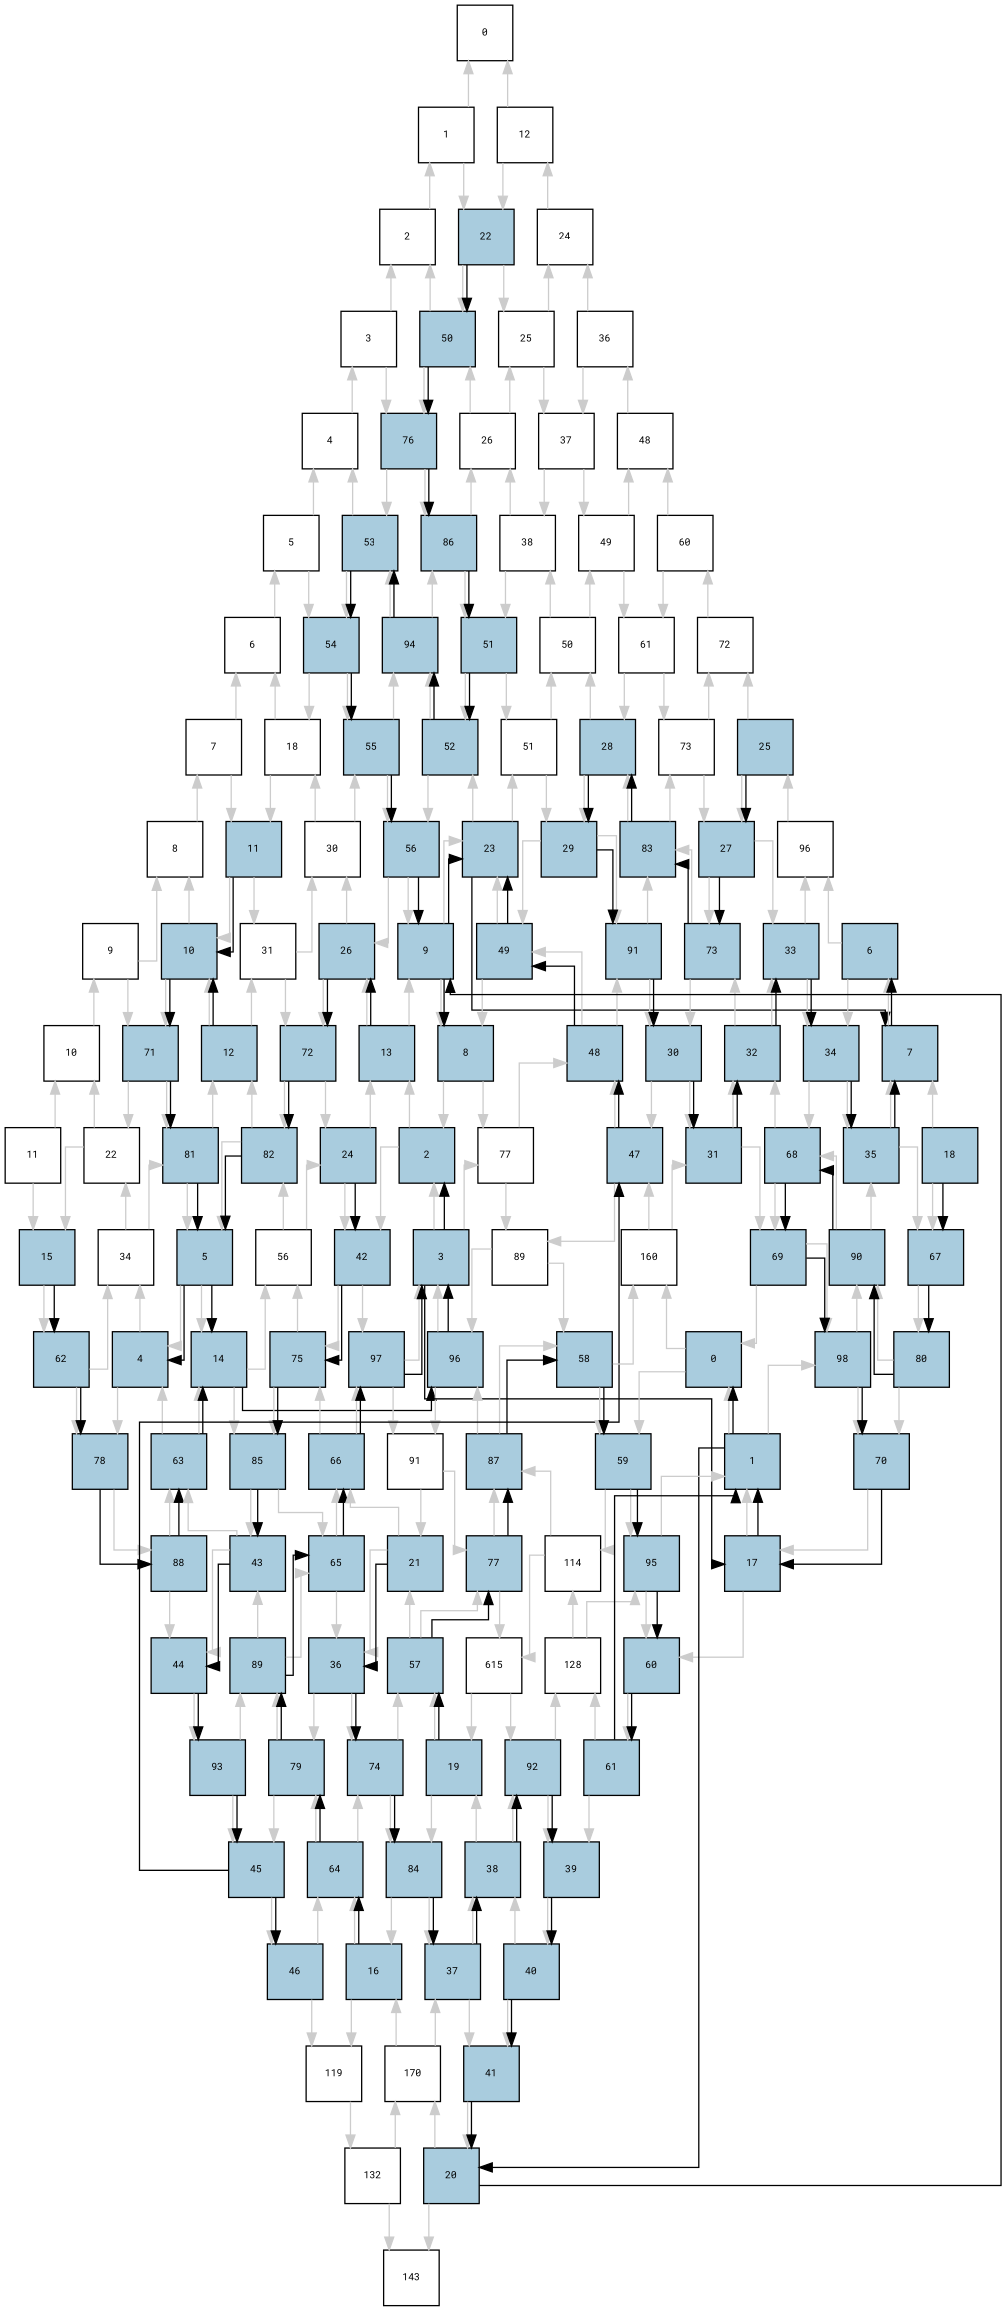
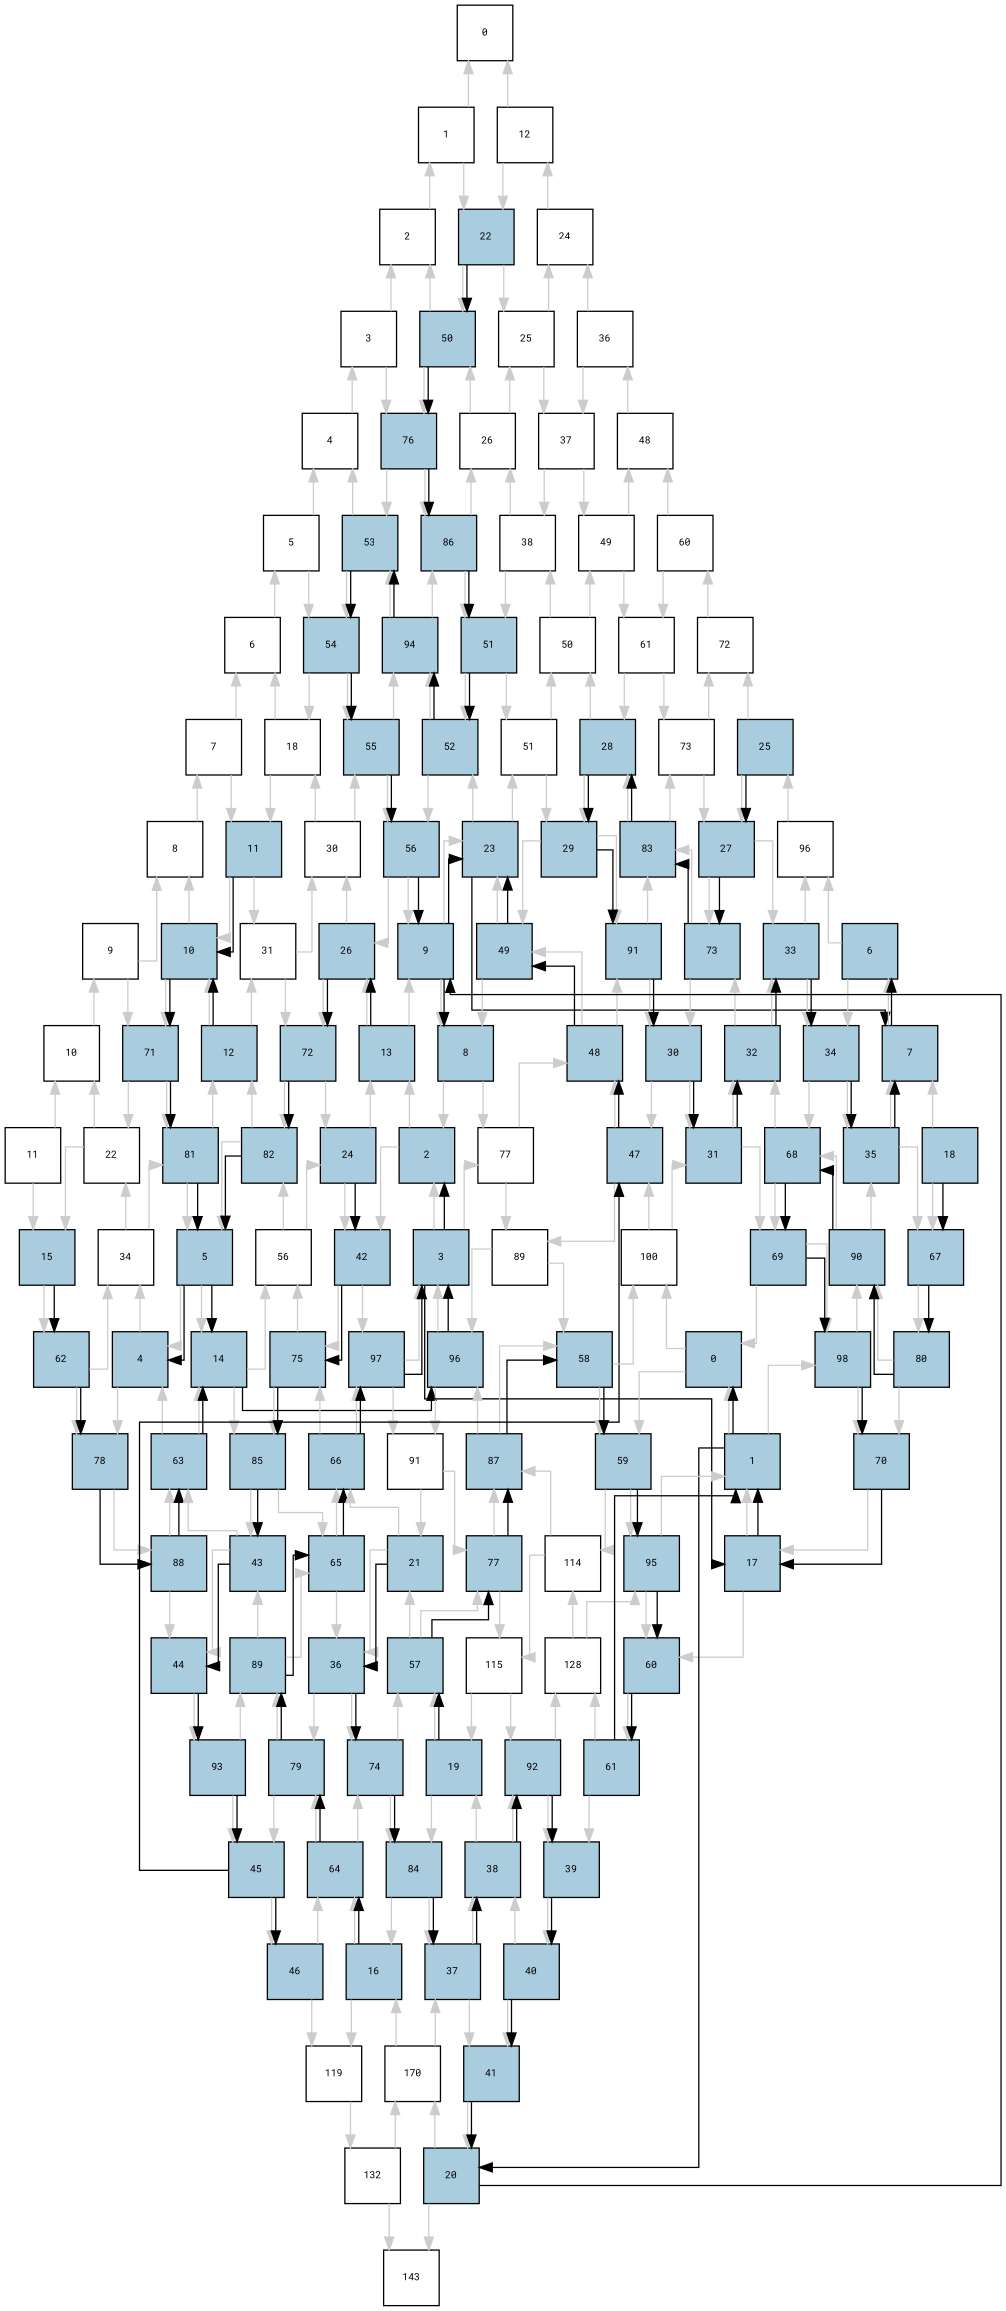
(649, 1257) -> (649, 1257)
(494, 1666) -> (494, 1666)
